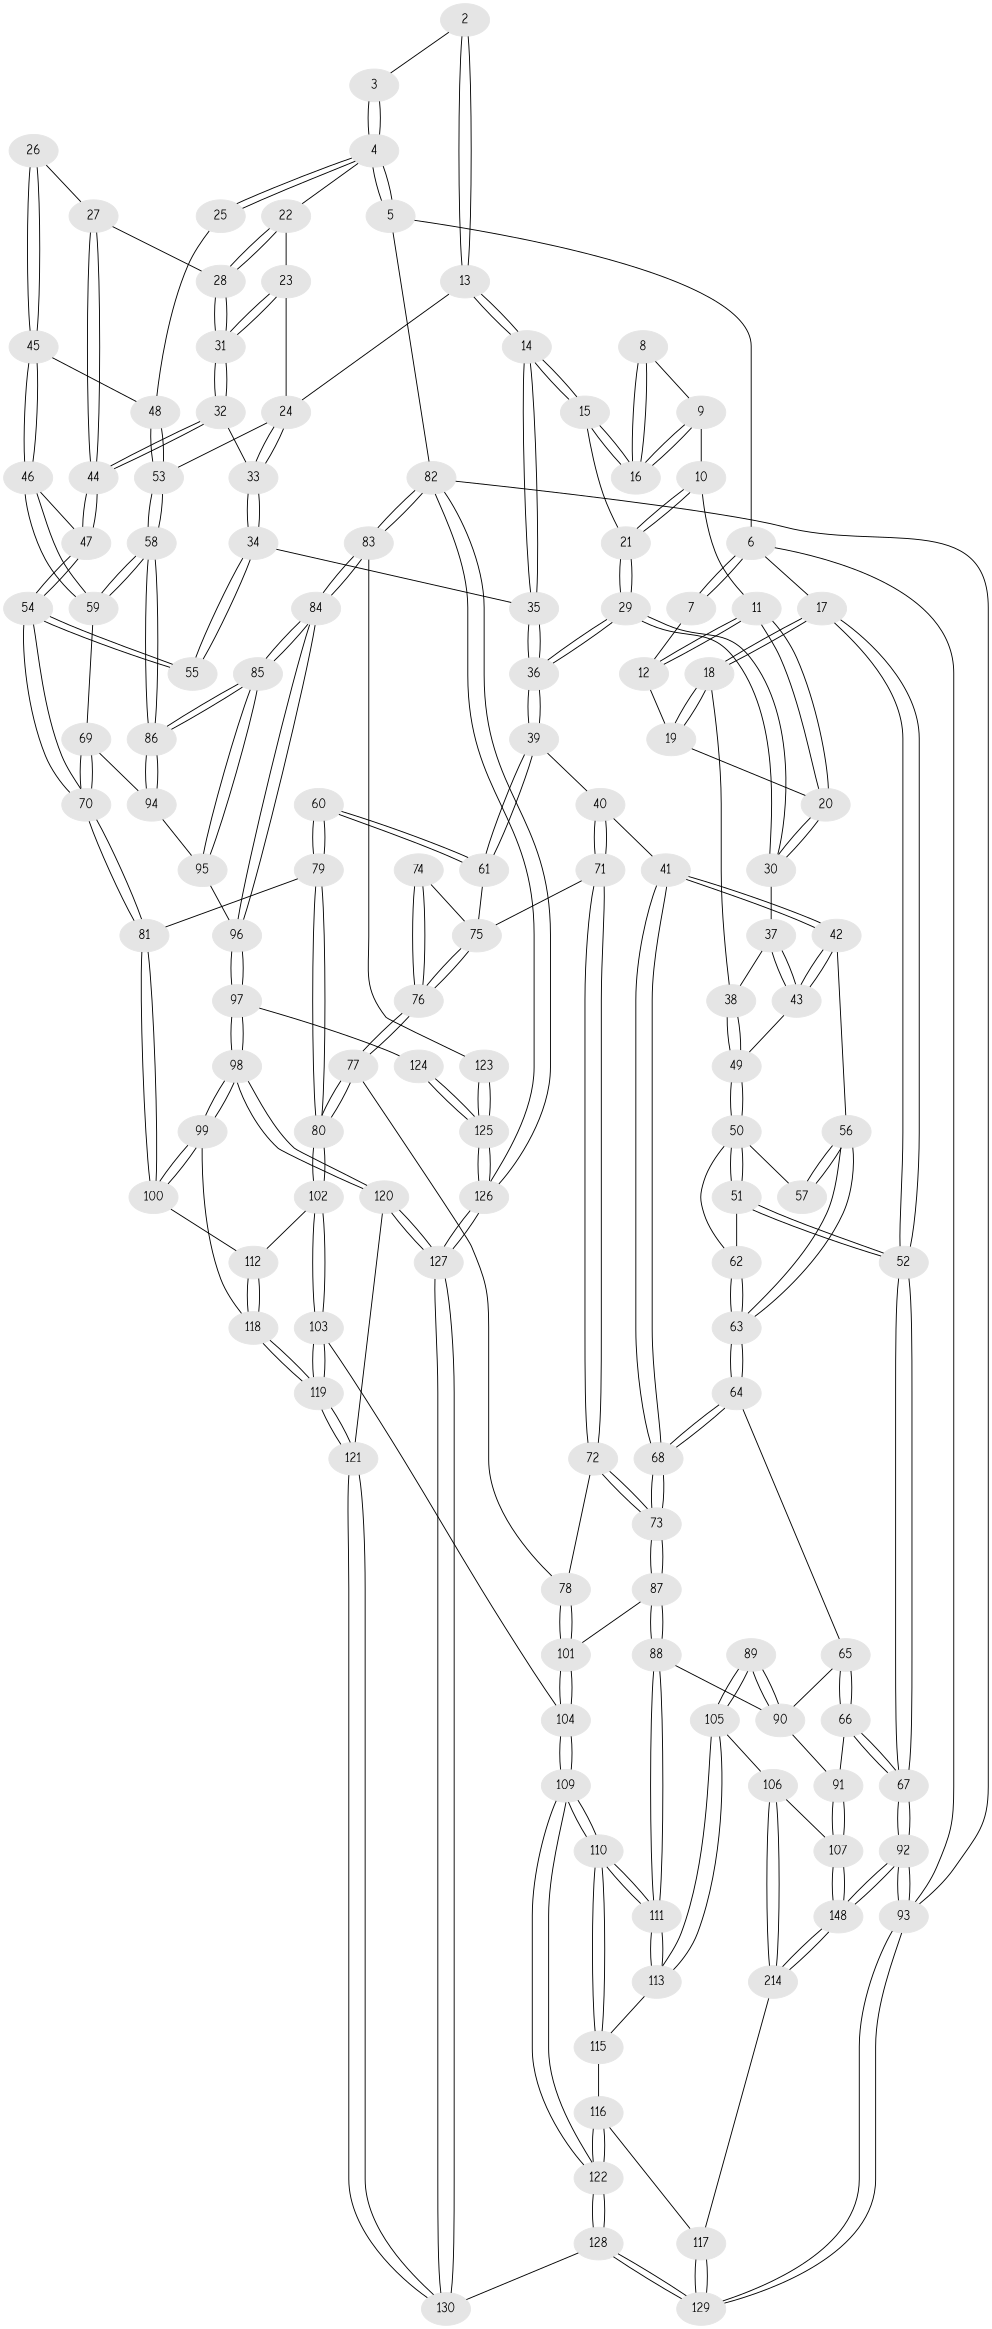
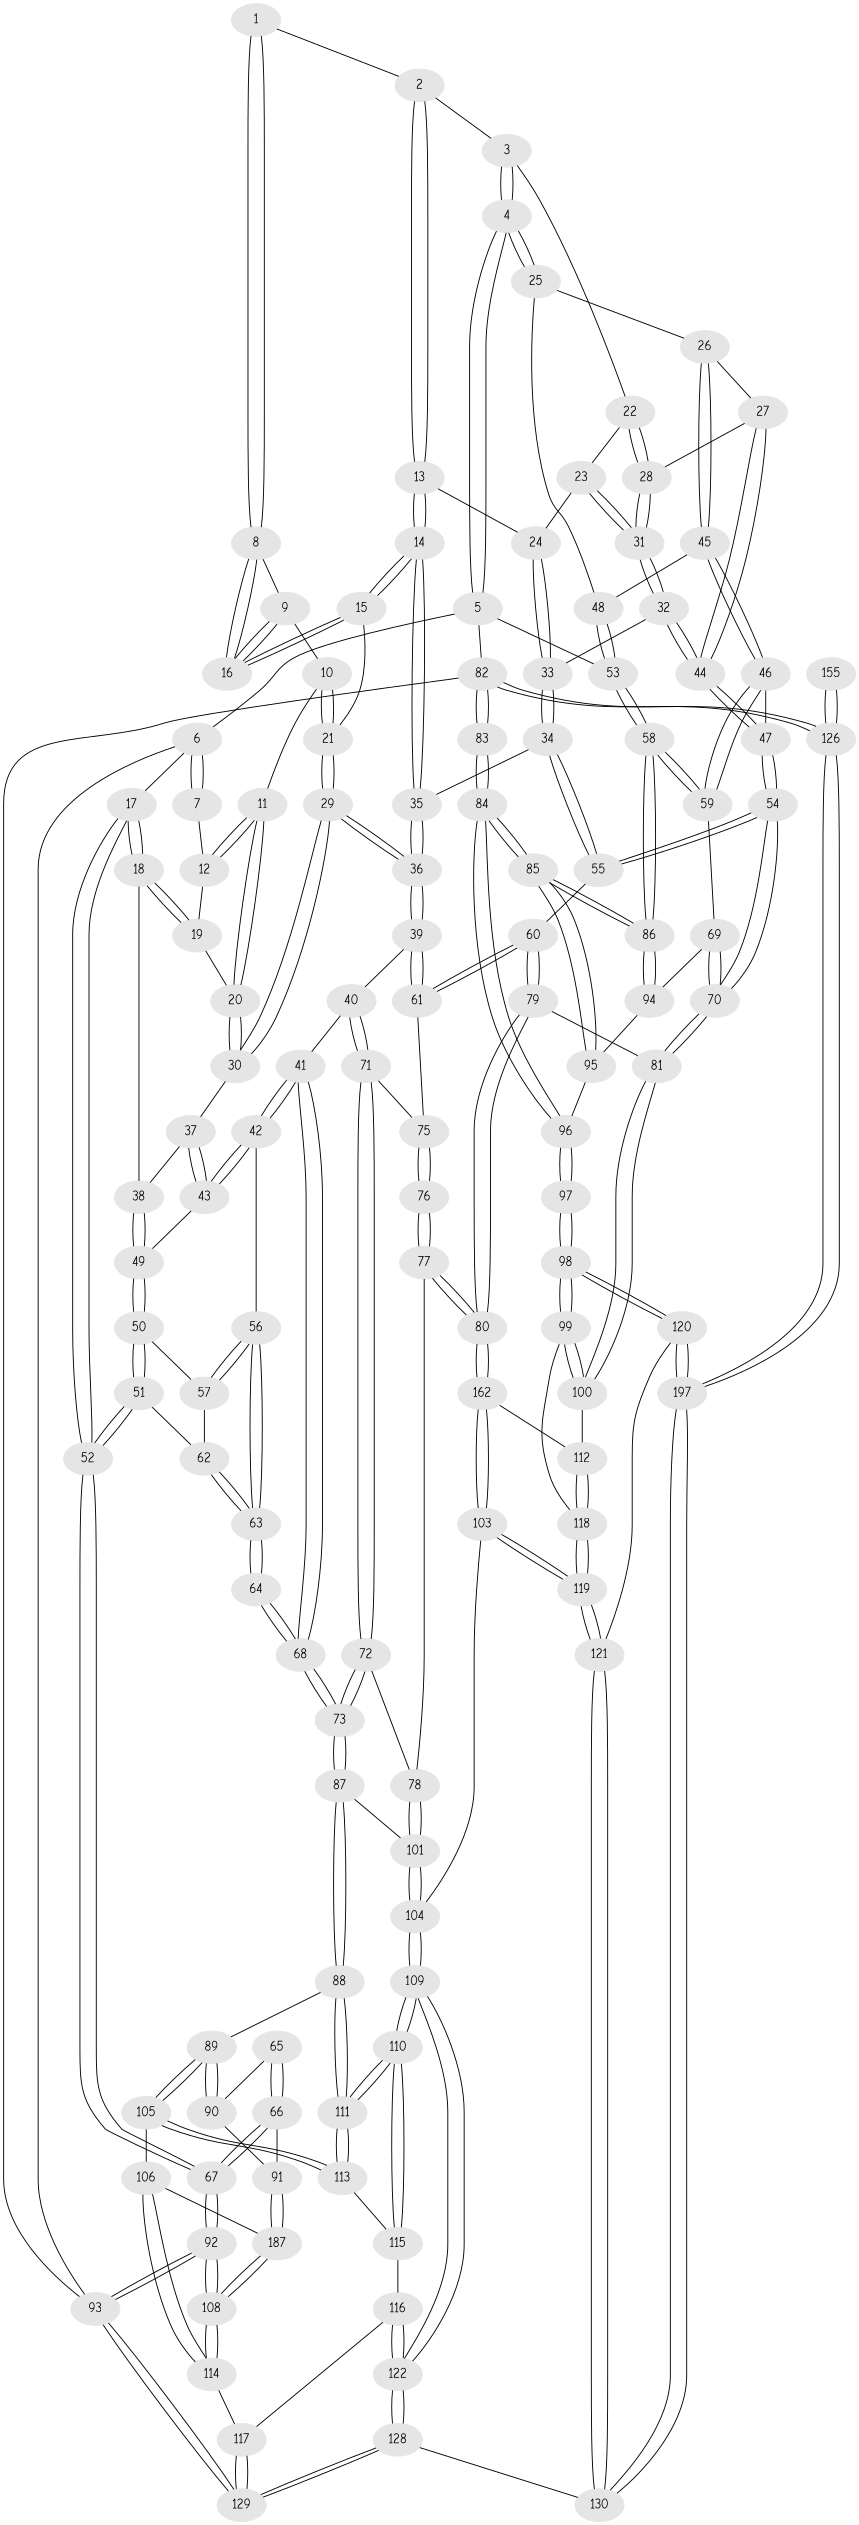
none -> (256, 20)
(330, 183) -> (578, 278)
none -> (621, 314)
(223, 445) -> (558, 647)
(419, 870) -> none
none -> (561, 907)
(419, 1066) -> none
(484, 1066) -> none
(484, 1132) -> (831, 674)
(319, 1197) -> (482, 1393)
(701, 1197) -> (204, 1426)
(439, 1263) -> (682, 1393)
(791, 1524) -> none
(718, 1688) -> (276, 2015)
(838, 1851) -> (277, 2244)
(838, 1917) -> (212, 2309)
(773, 1982) -> (212, 2374)
